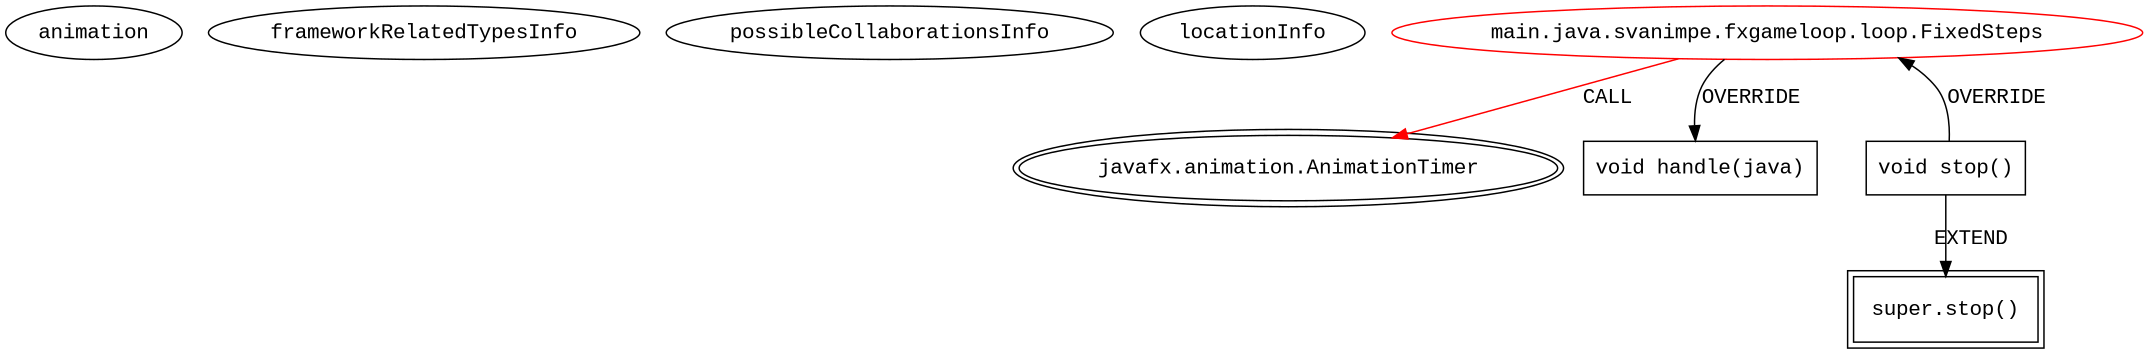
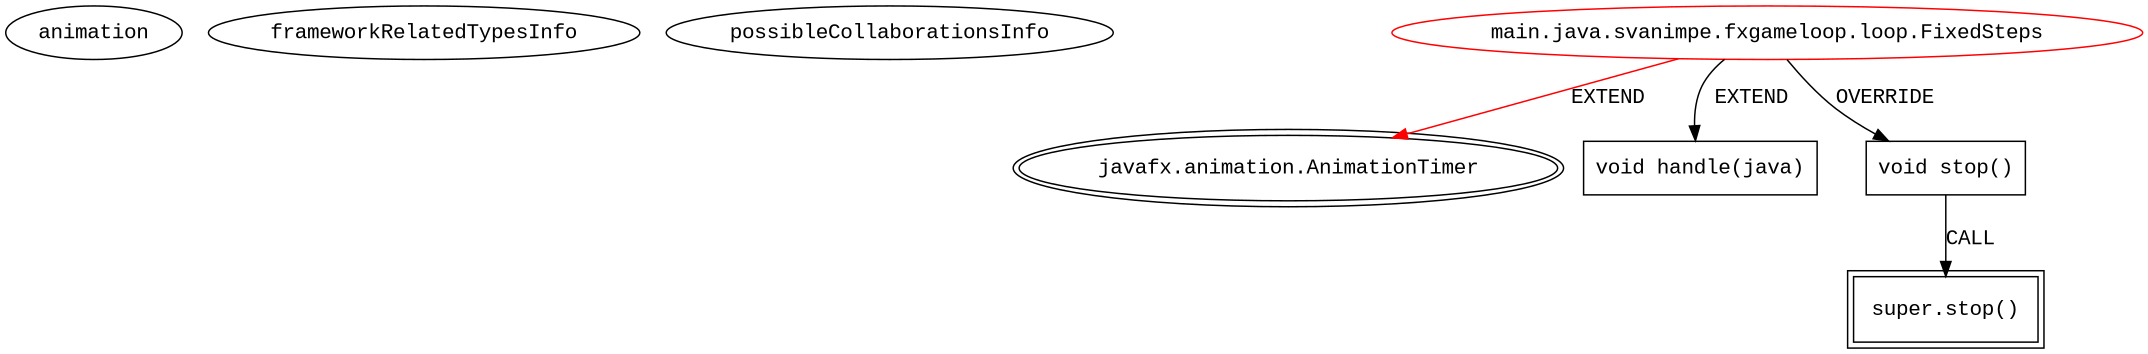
(1253, 33) -> none
(1608, 97) -> (1608, 97)
(1752, 97) -> (1752, 97)
(1942, 97) -> (1827, 102)
(1971, 239) -> (1971, 239)
